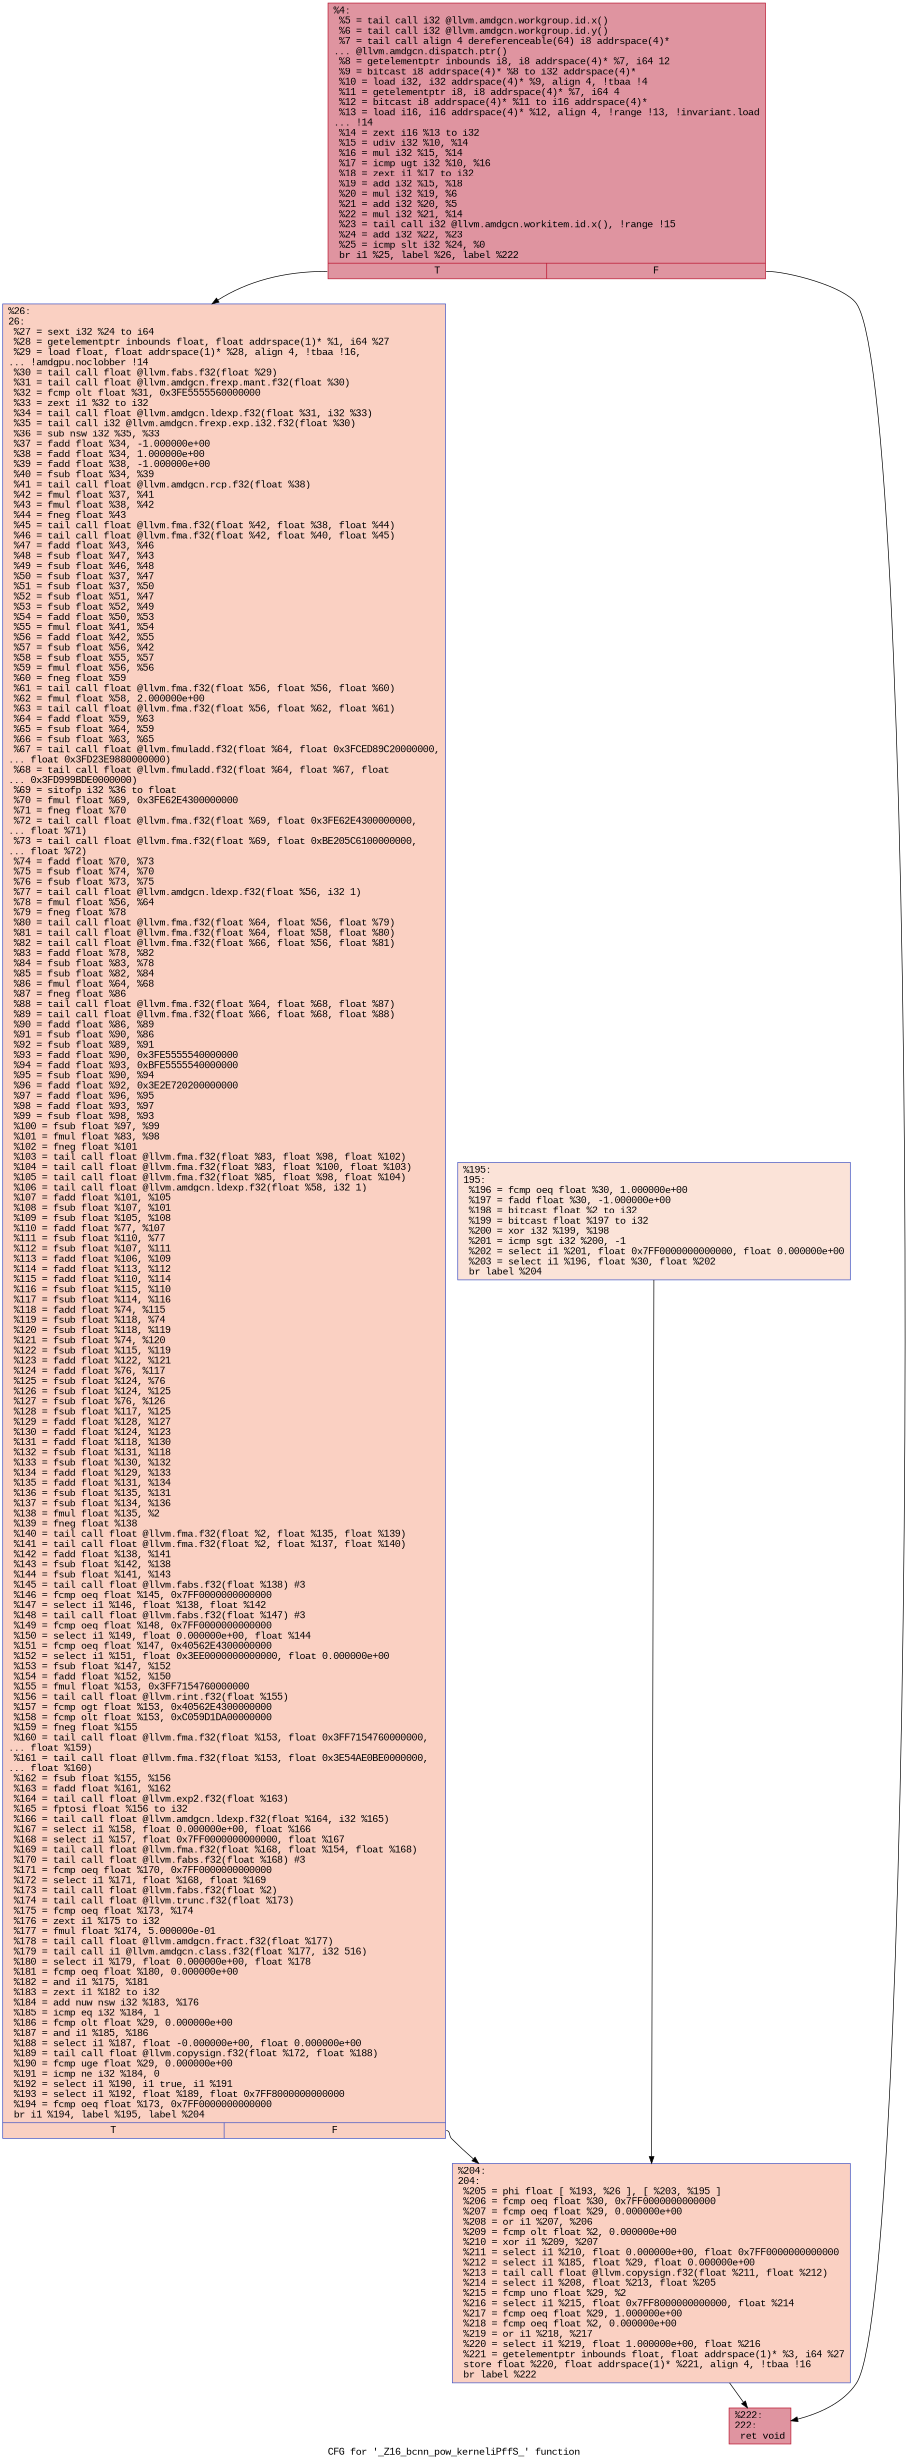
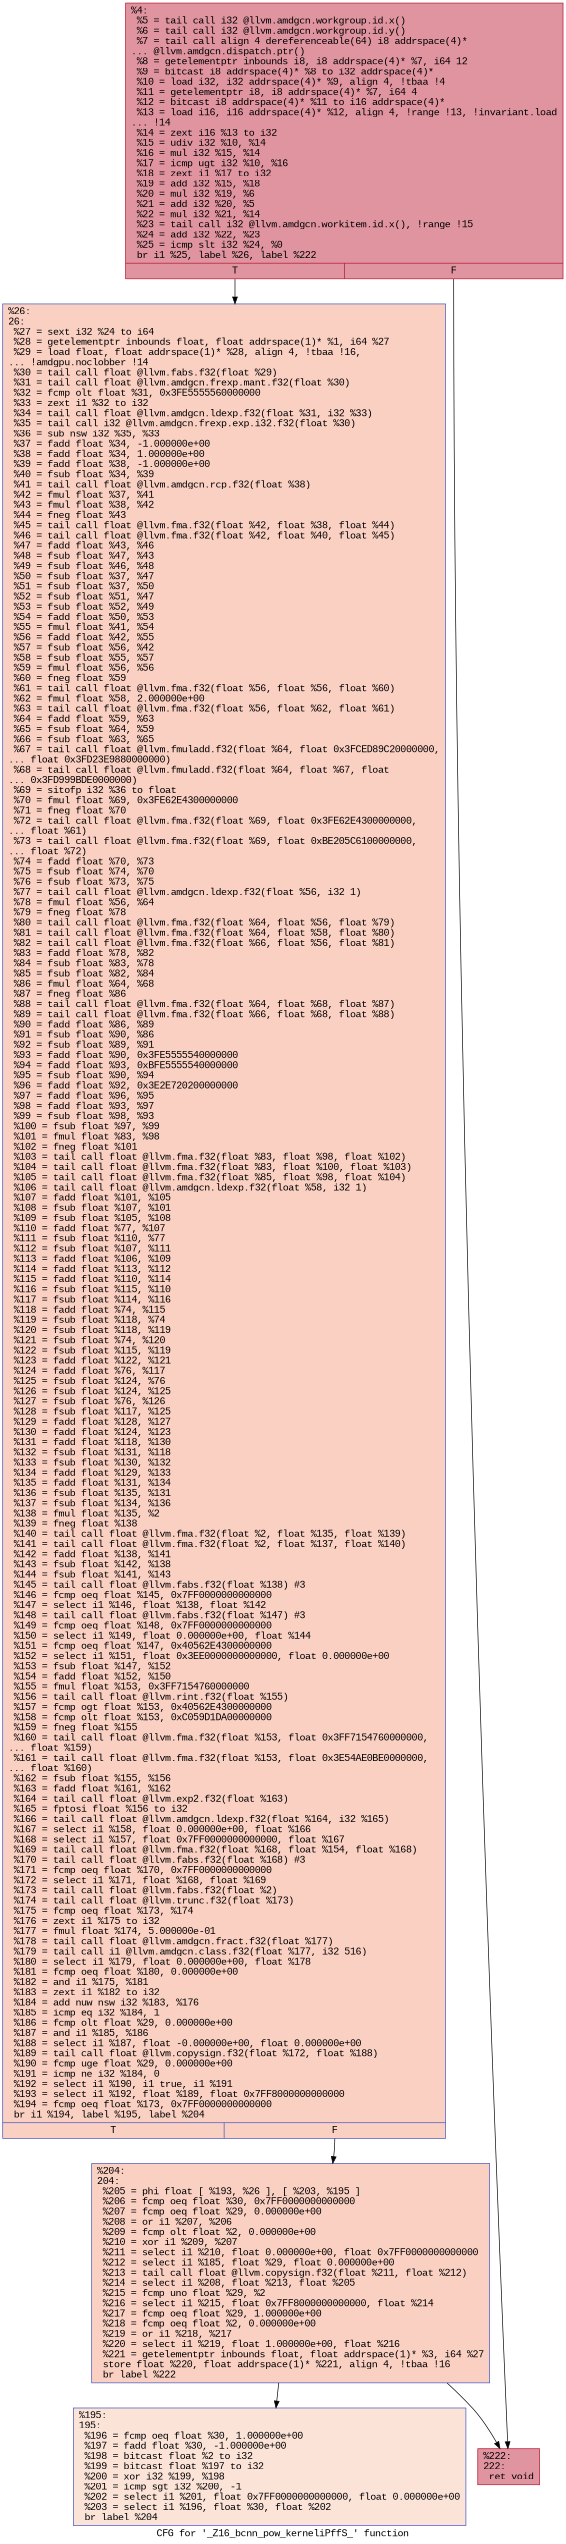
(48, 831) -> (48, 831)
(653, 1718) -> (278, 2392)
